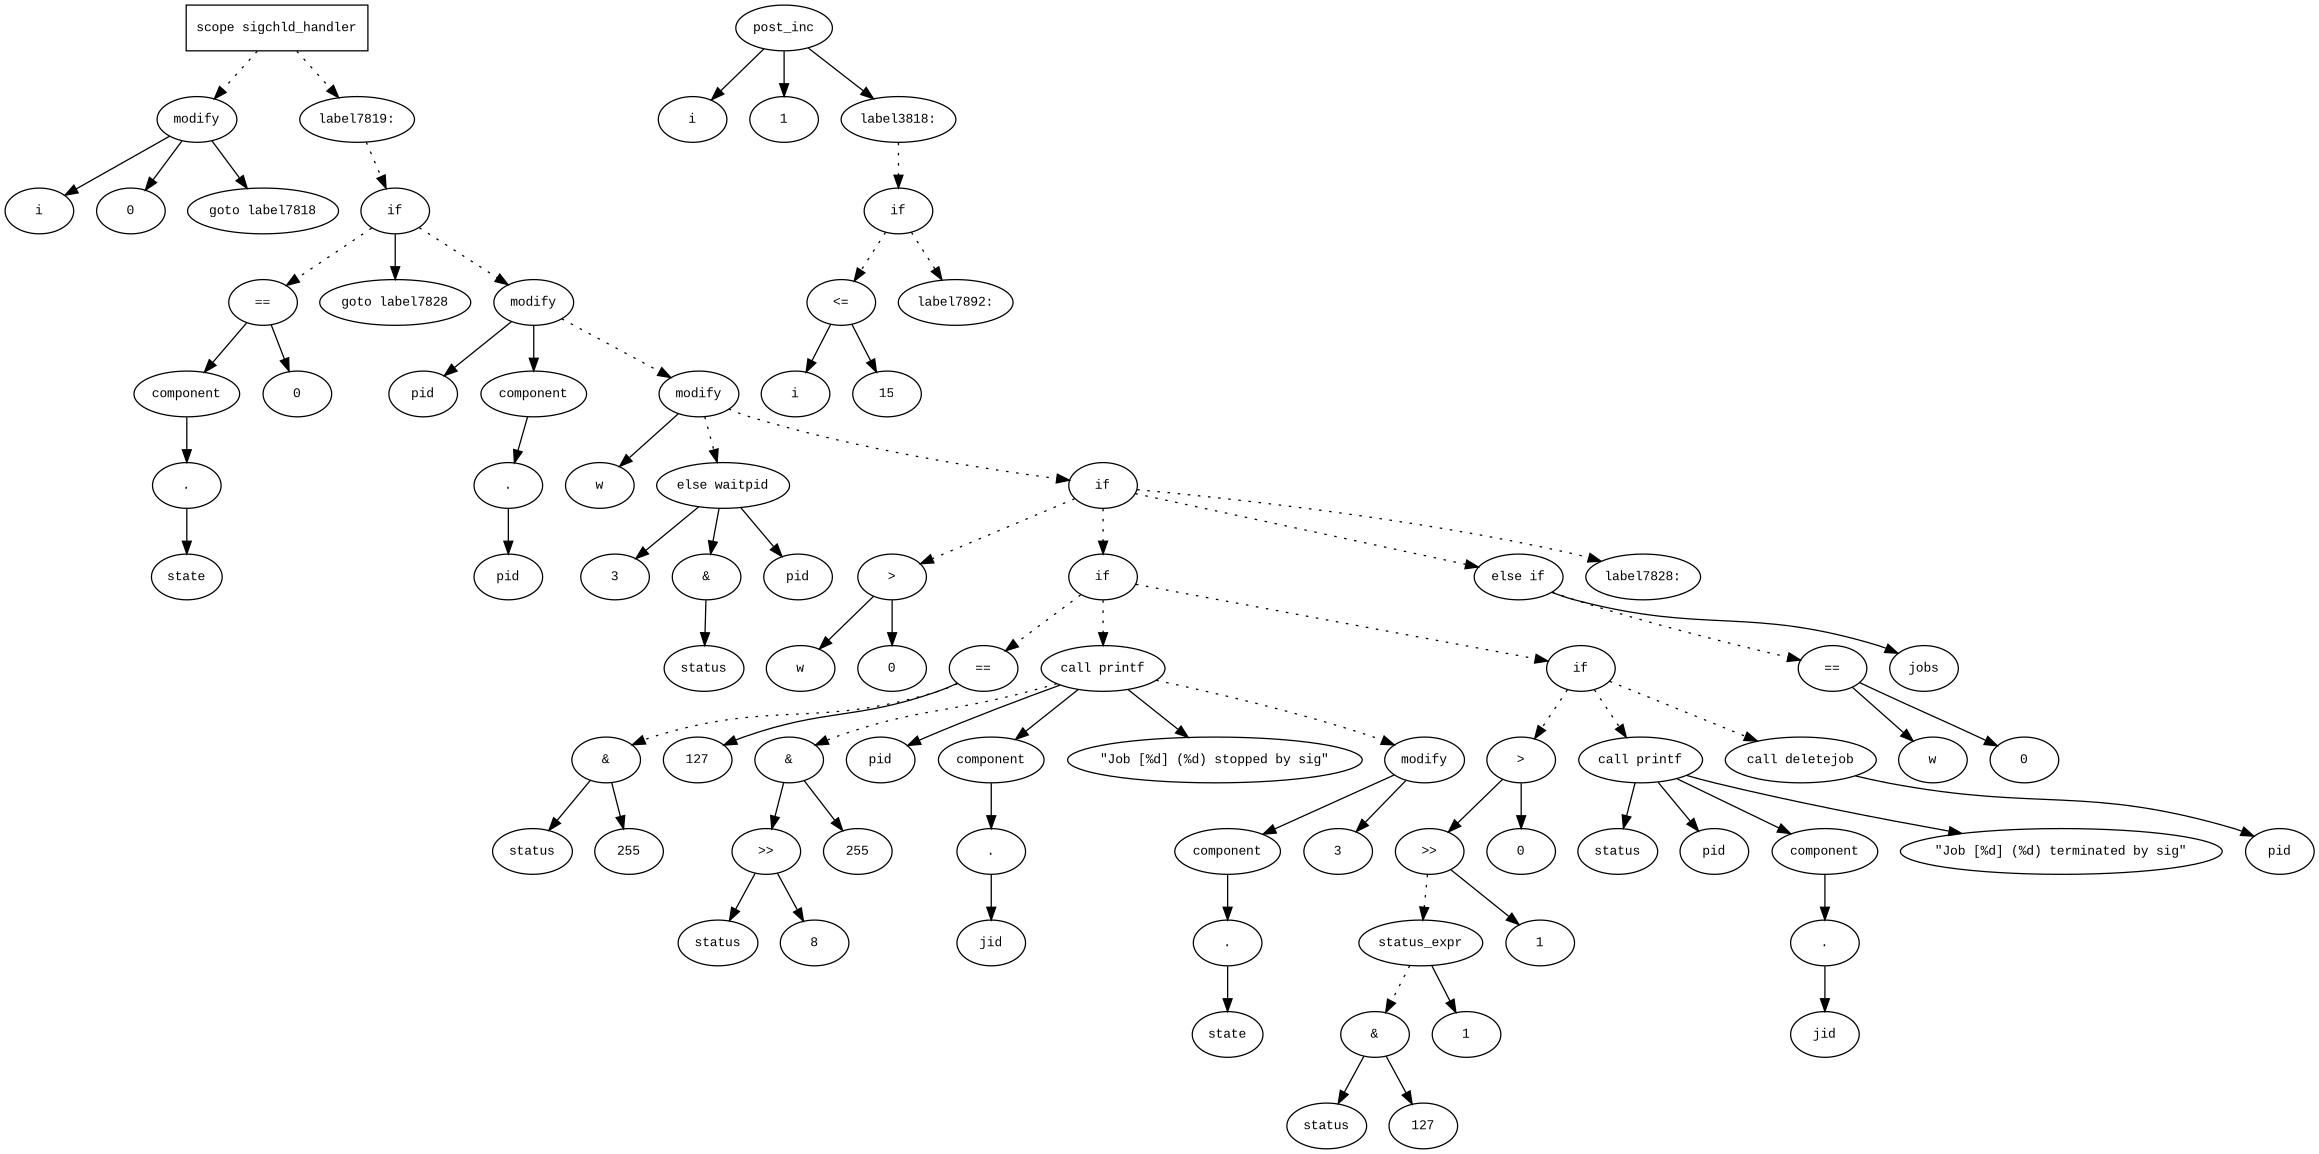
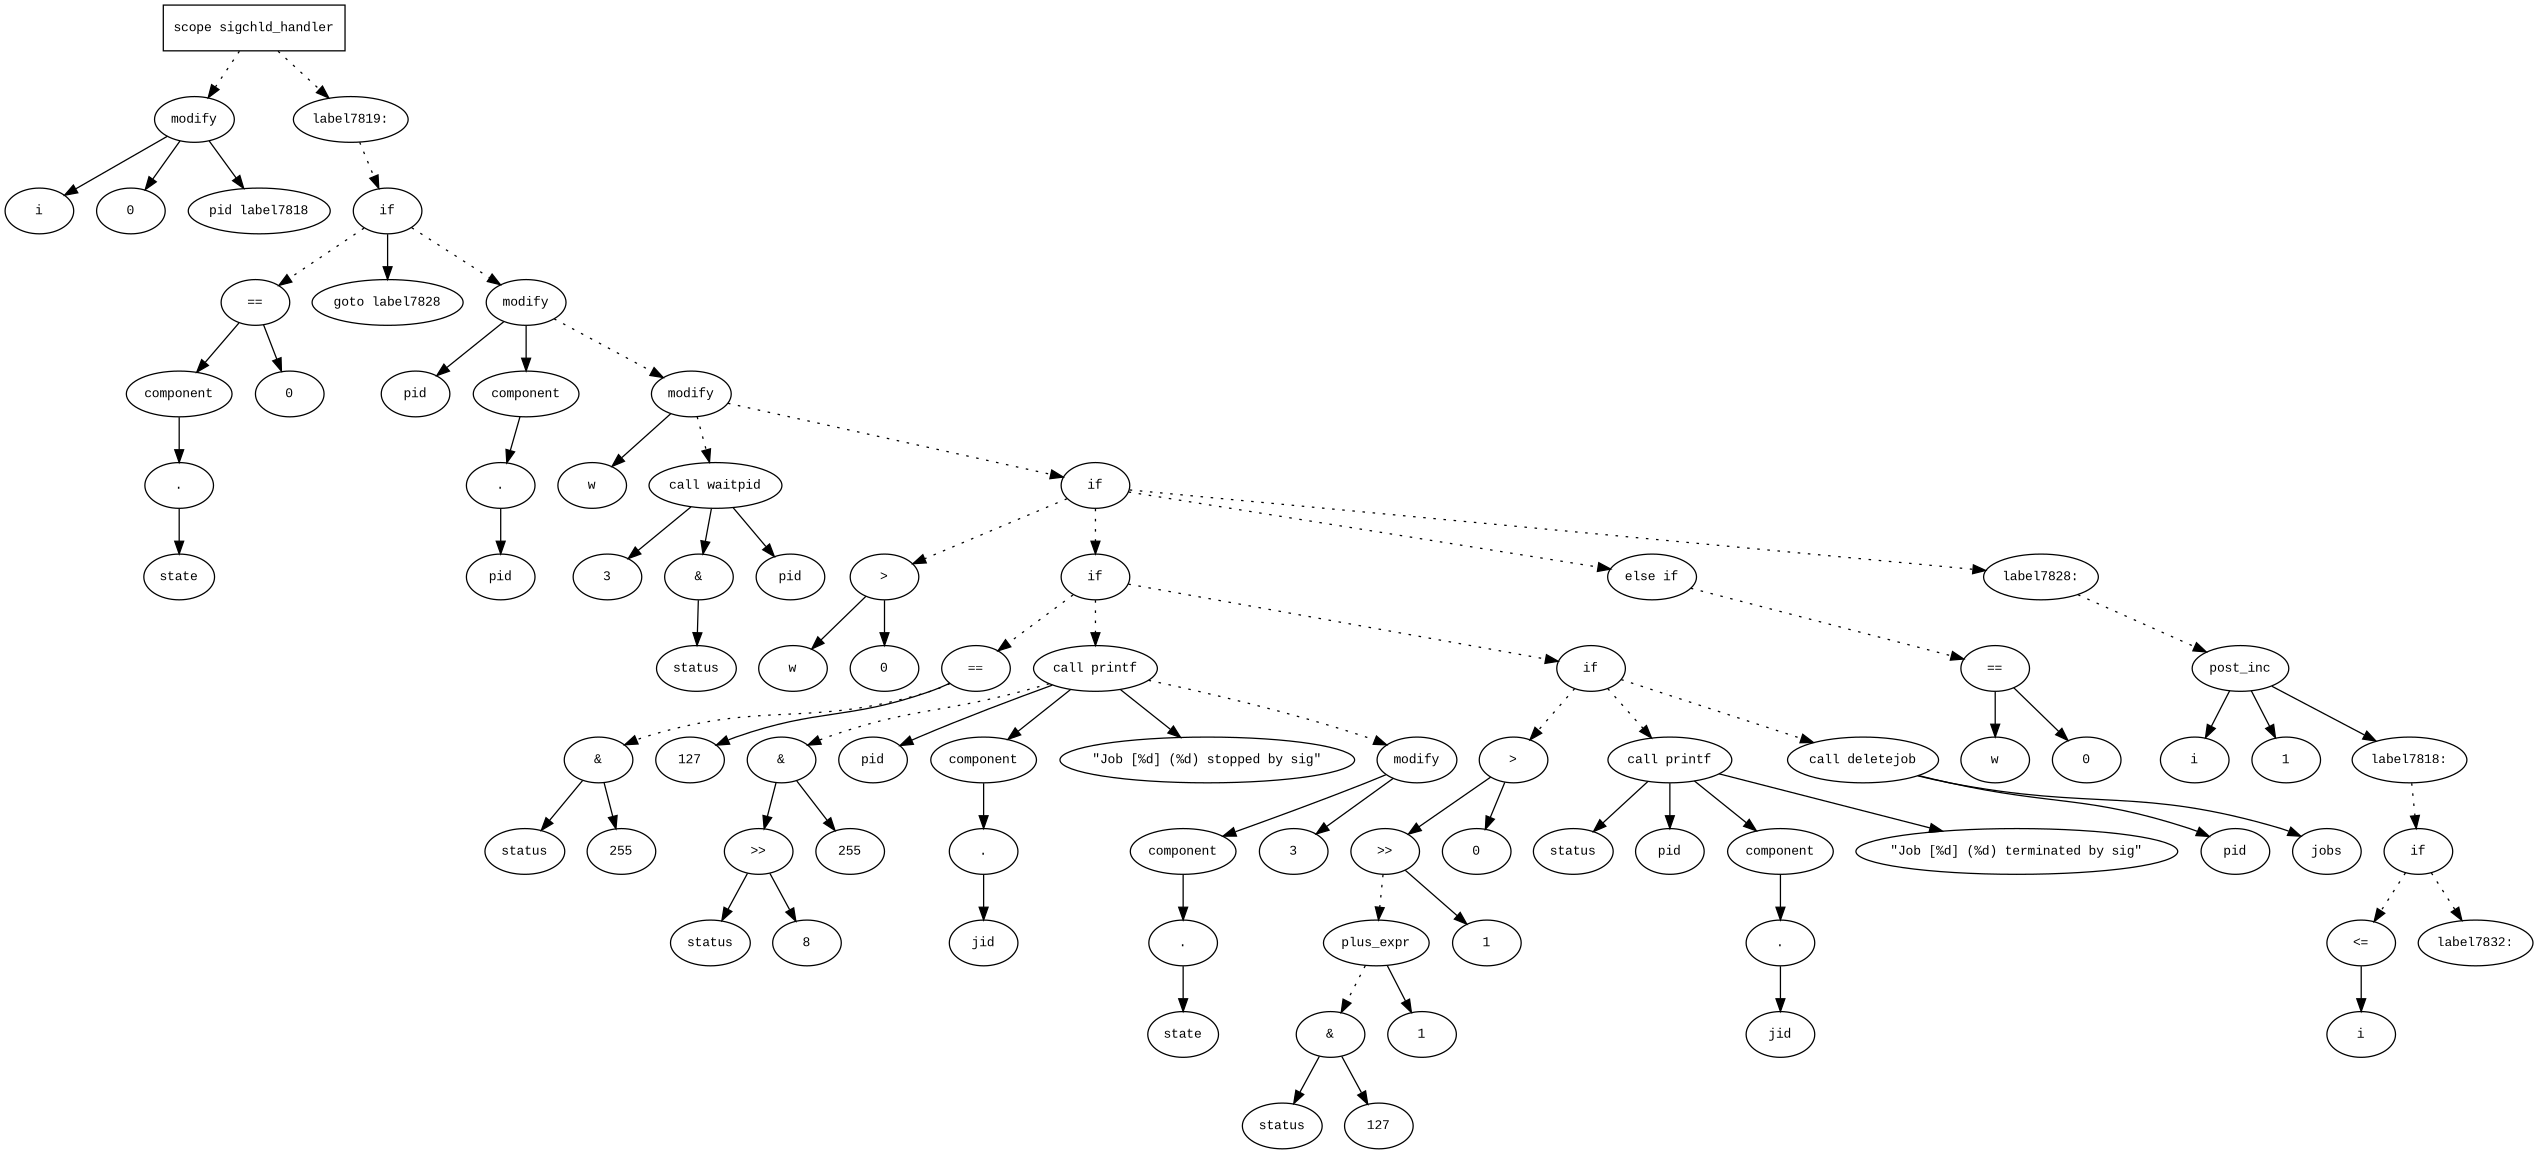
(898, 119) -> (2410, 760)
(263, 211) -> (259, 211)
(956, 302) -> (2476, 943)
(887, 394) -> none
(723, 485) -> (715, 485)
(1719, 620) -> (2113, 800)
none -> (2136, 621)
(1421, 943) -> (1376, 943)
